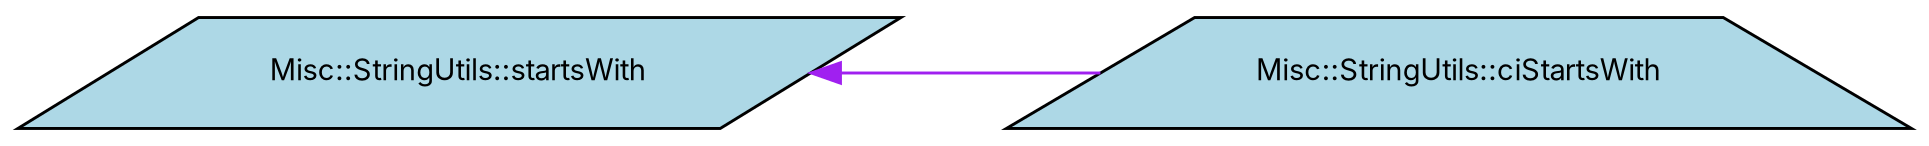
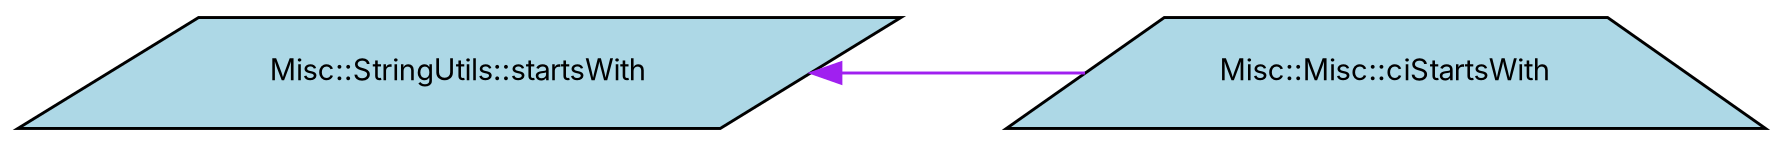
(1459, 73) -> (1386, 73)
